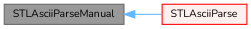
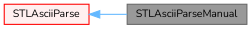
(148, 14) -> (113, 14)
